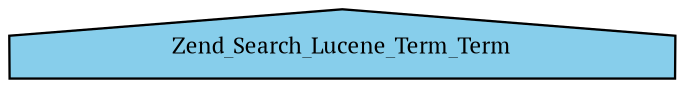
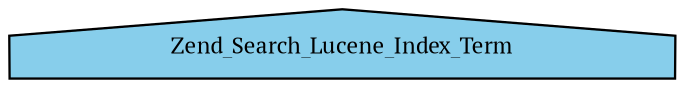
(342, 48) -> (342, 48)
